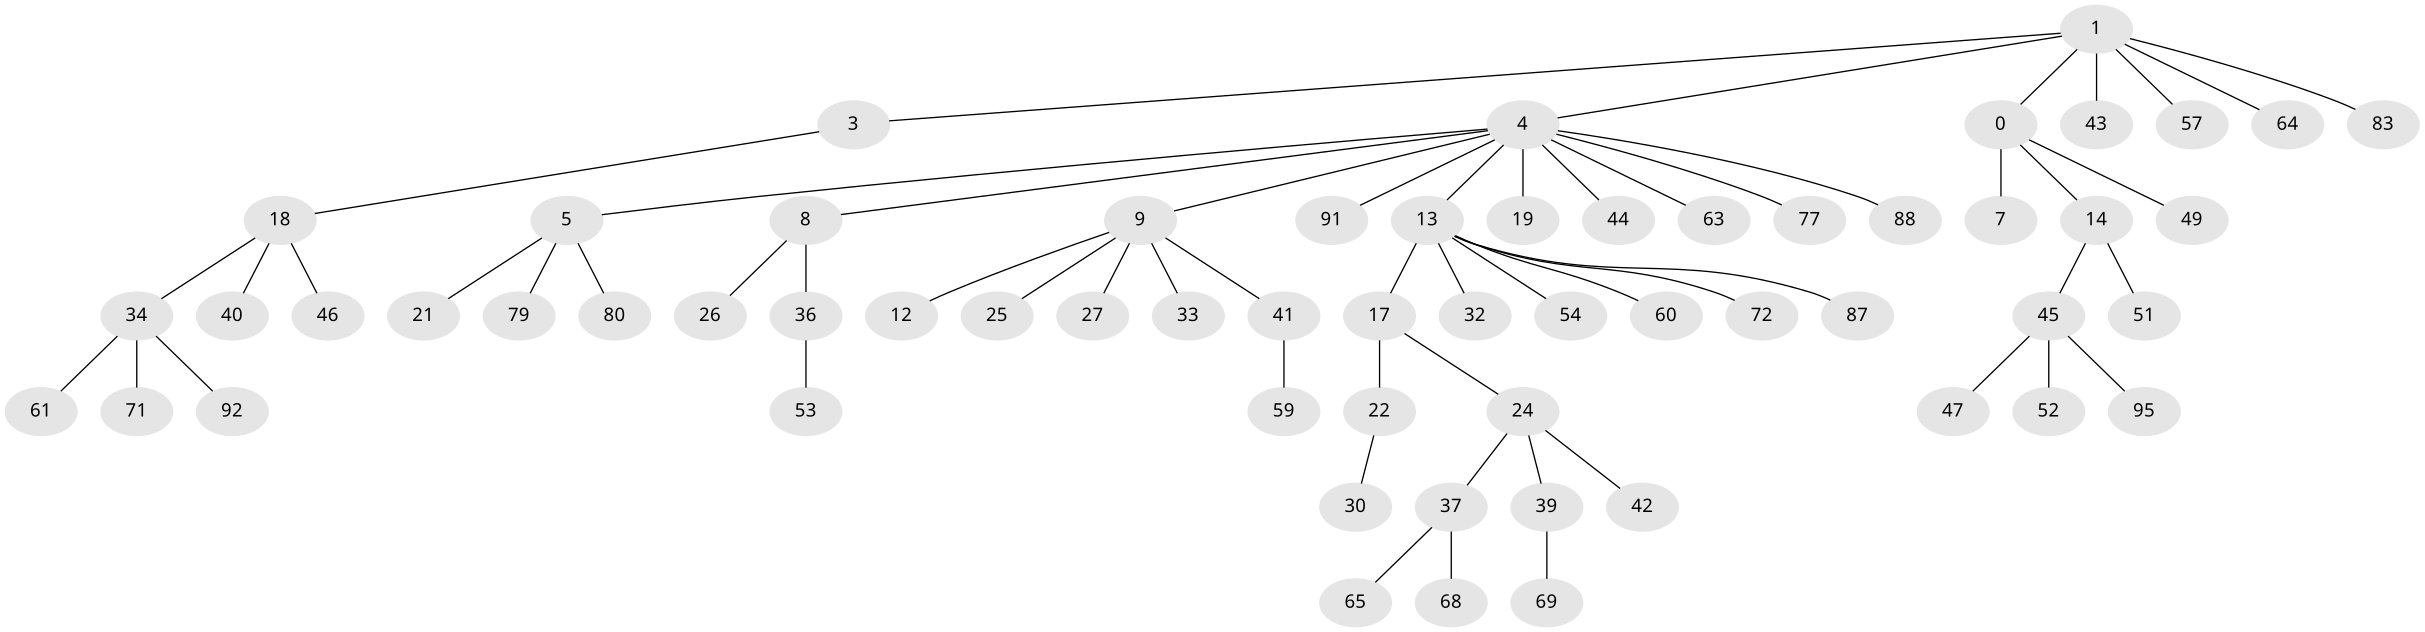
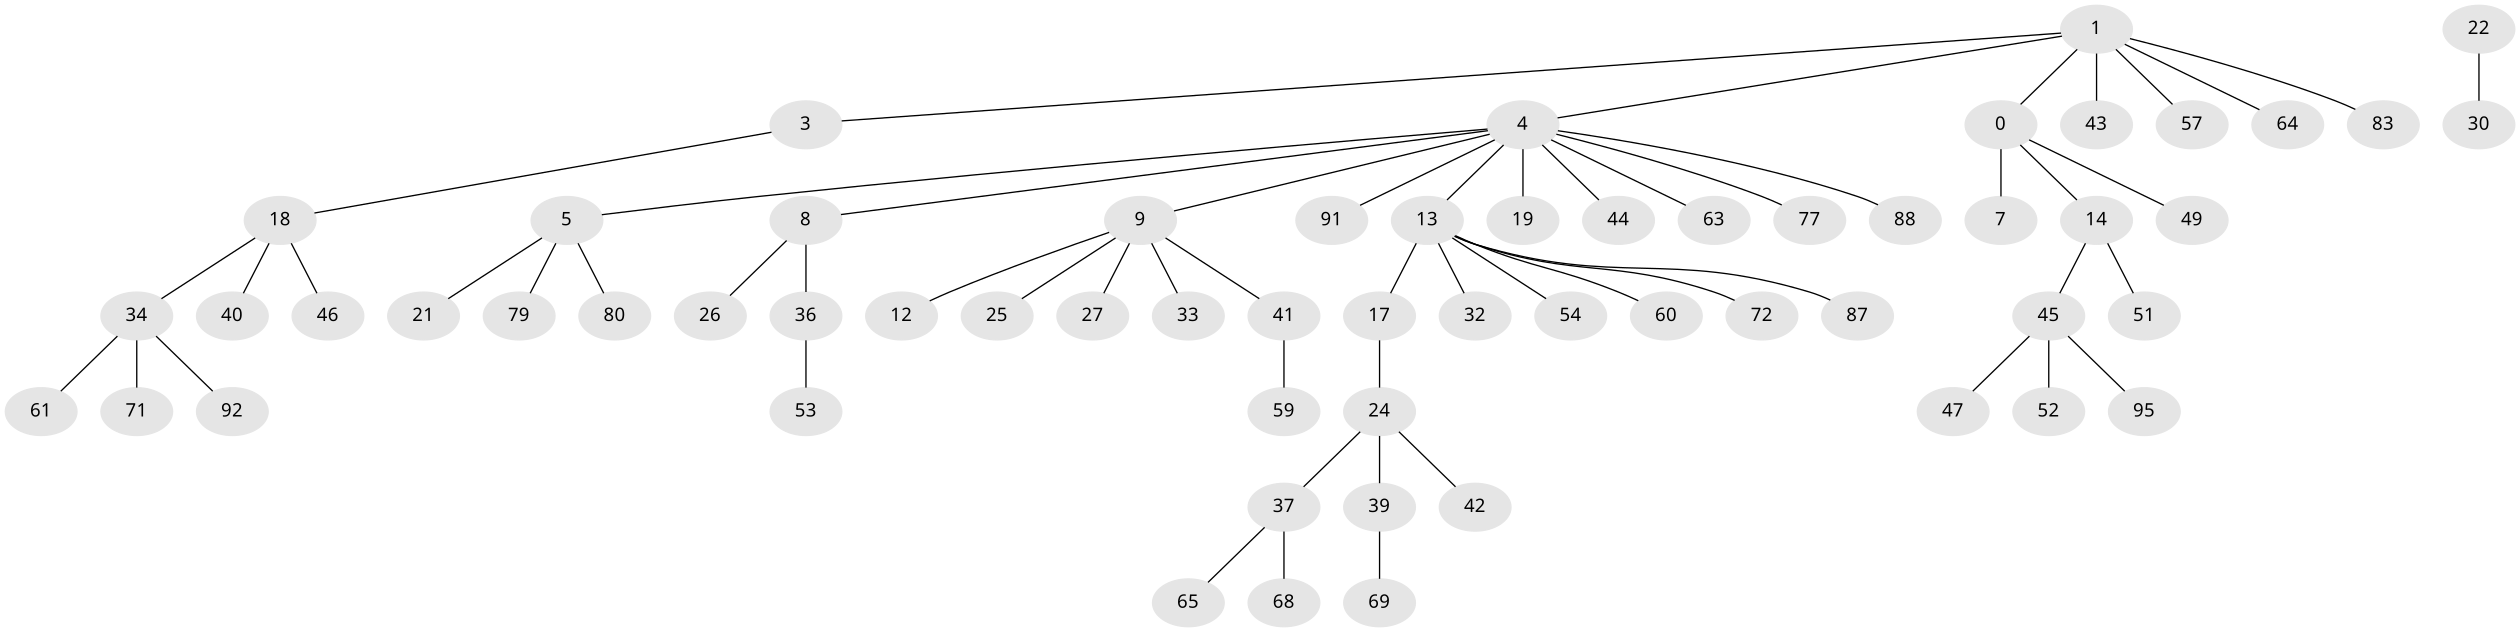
(1380, 364) -> none
